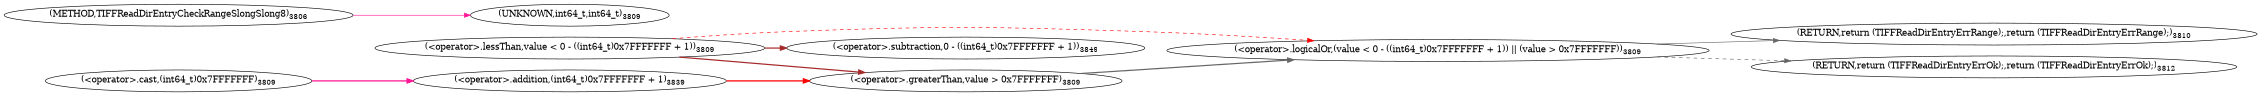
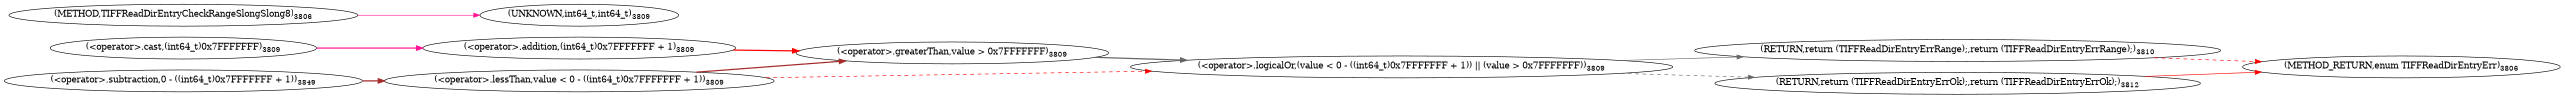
(773, 48) -> (370, 81)
none -> (2401, 67)
(676, 80) -> (685, 47)
